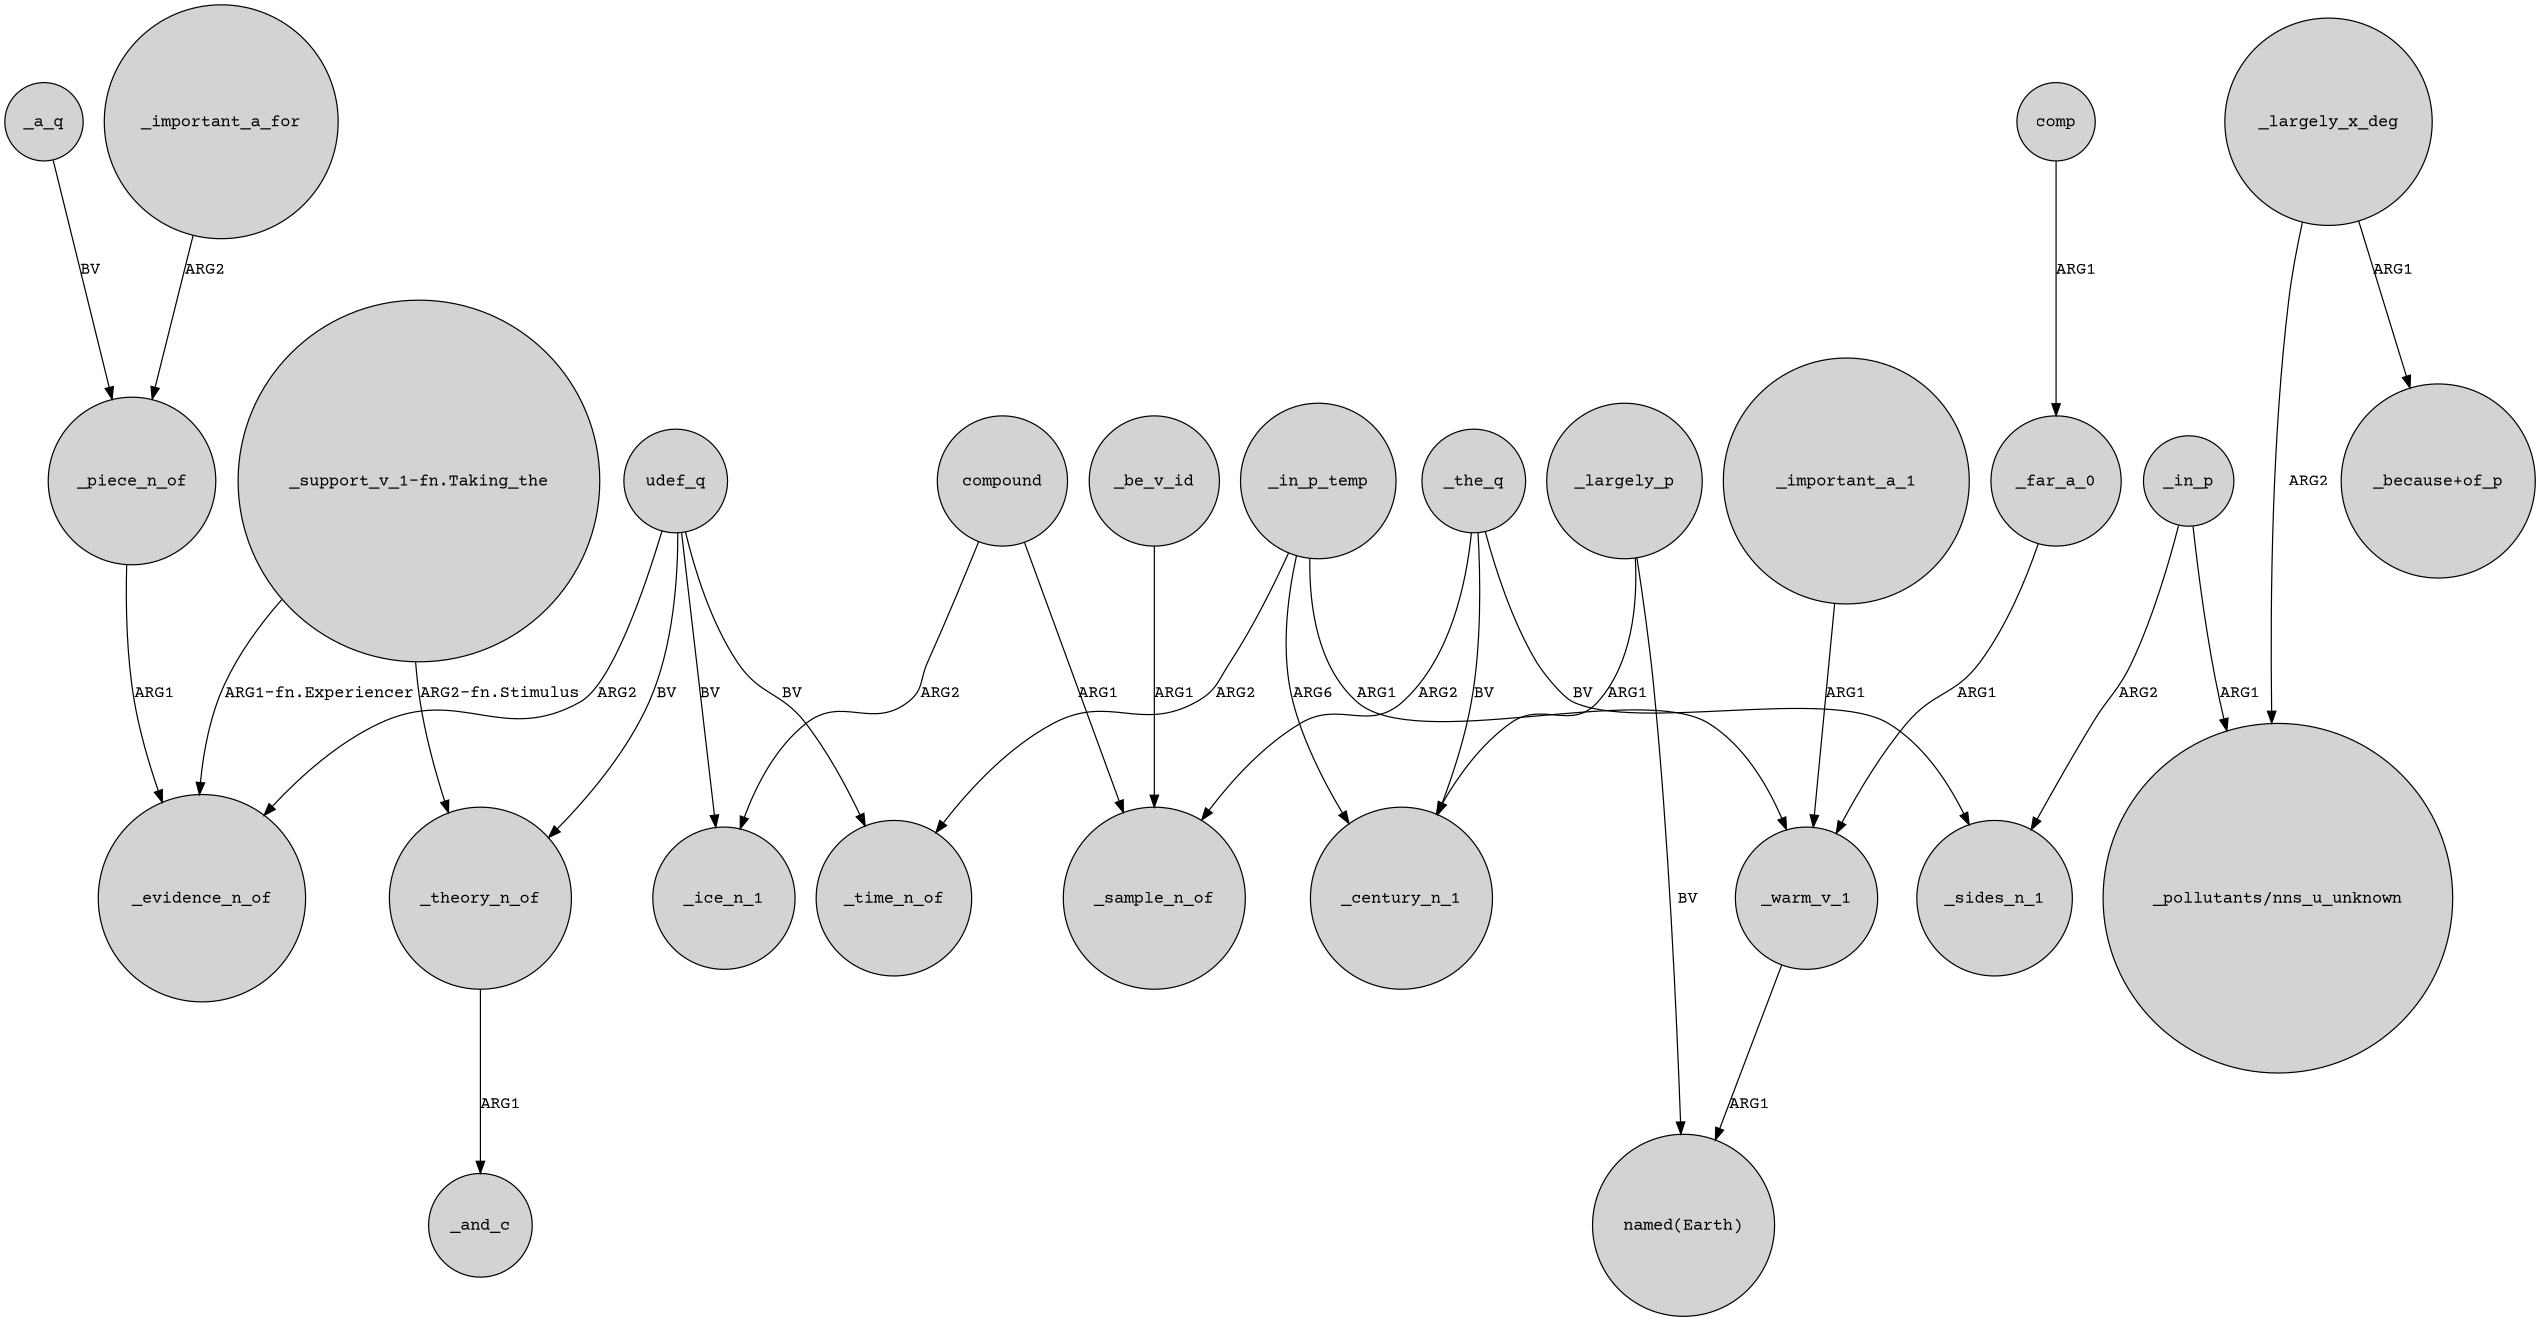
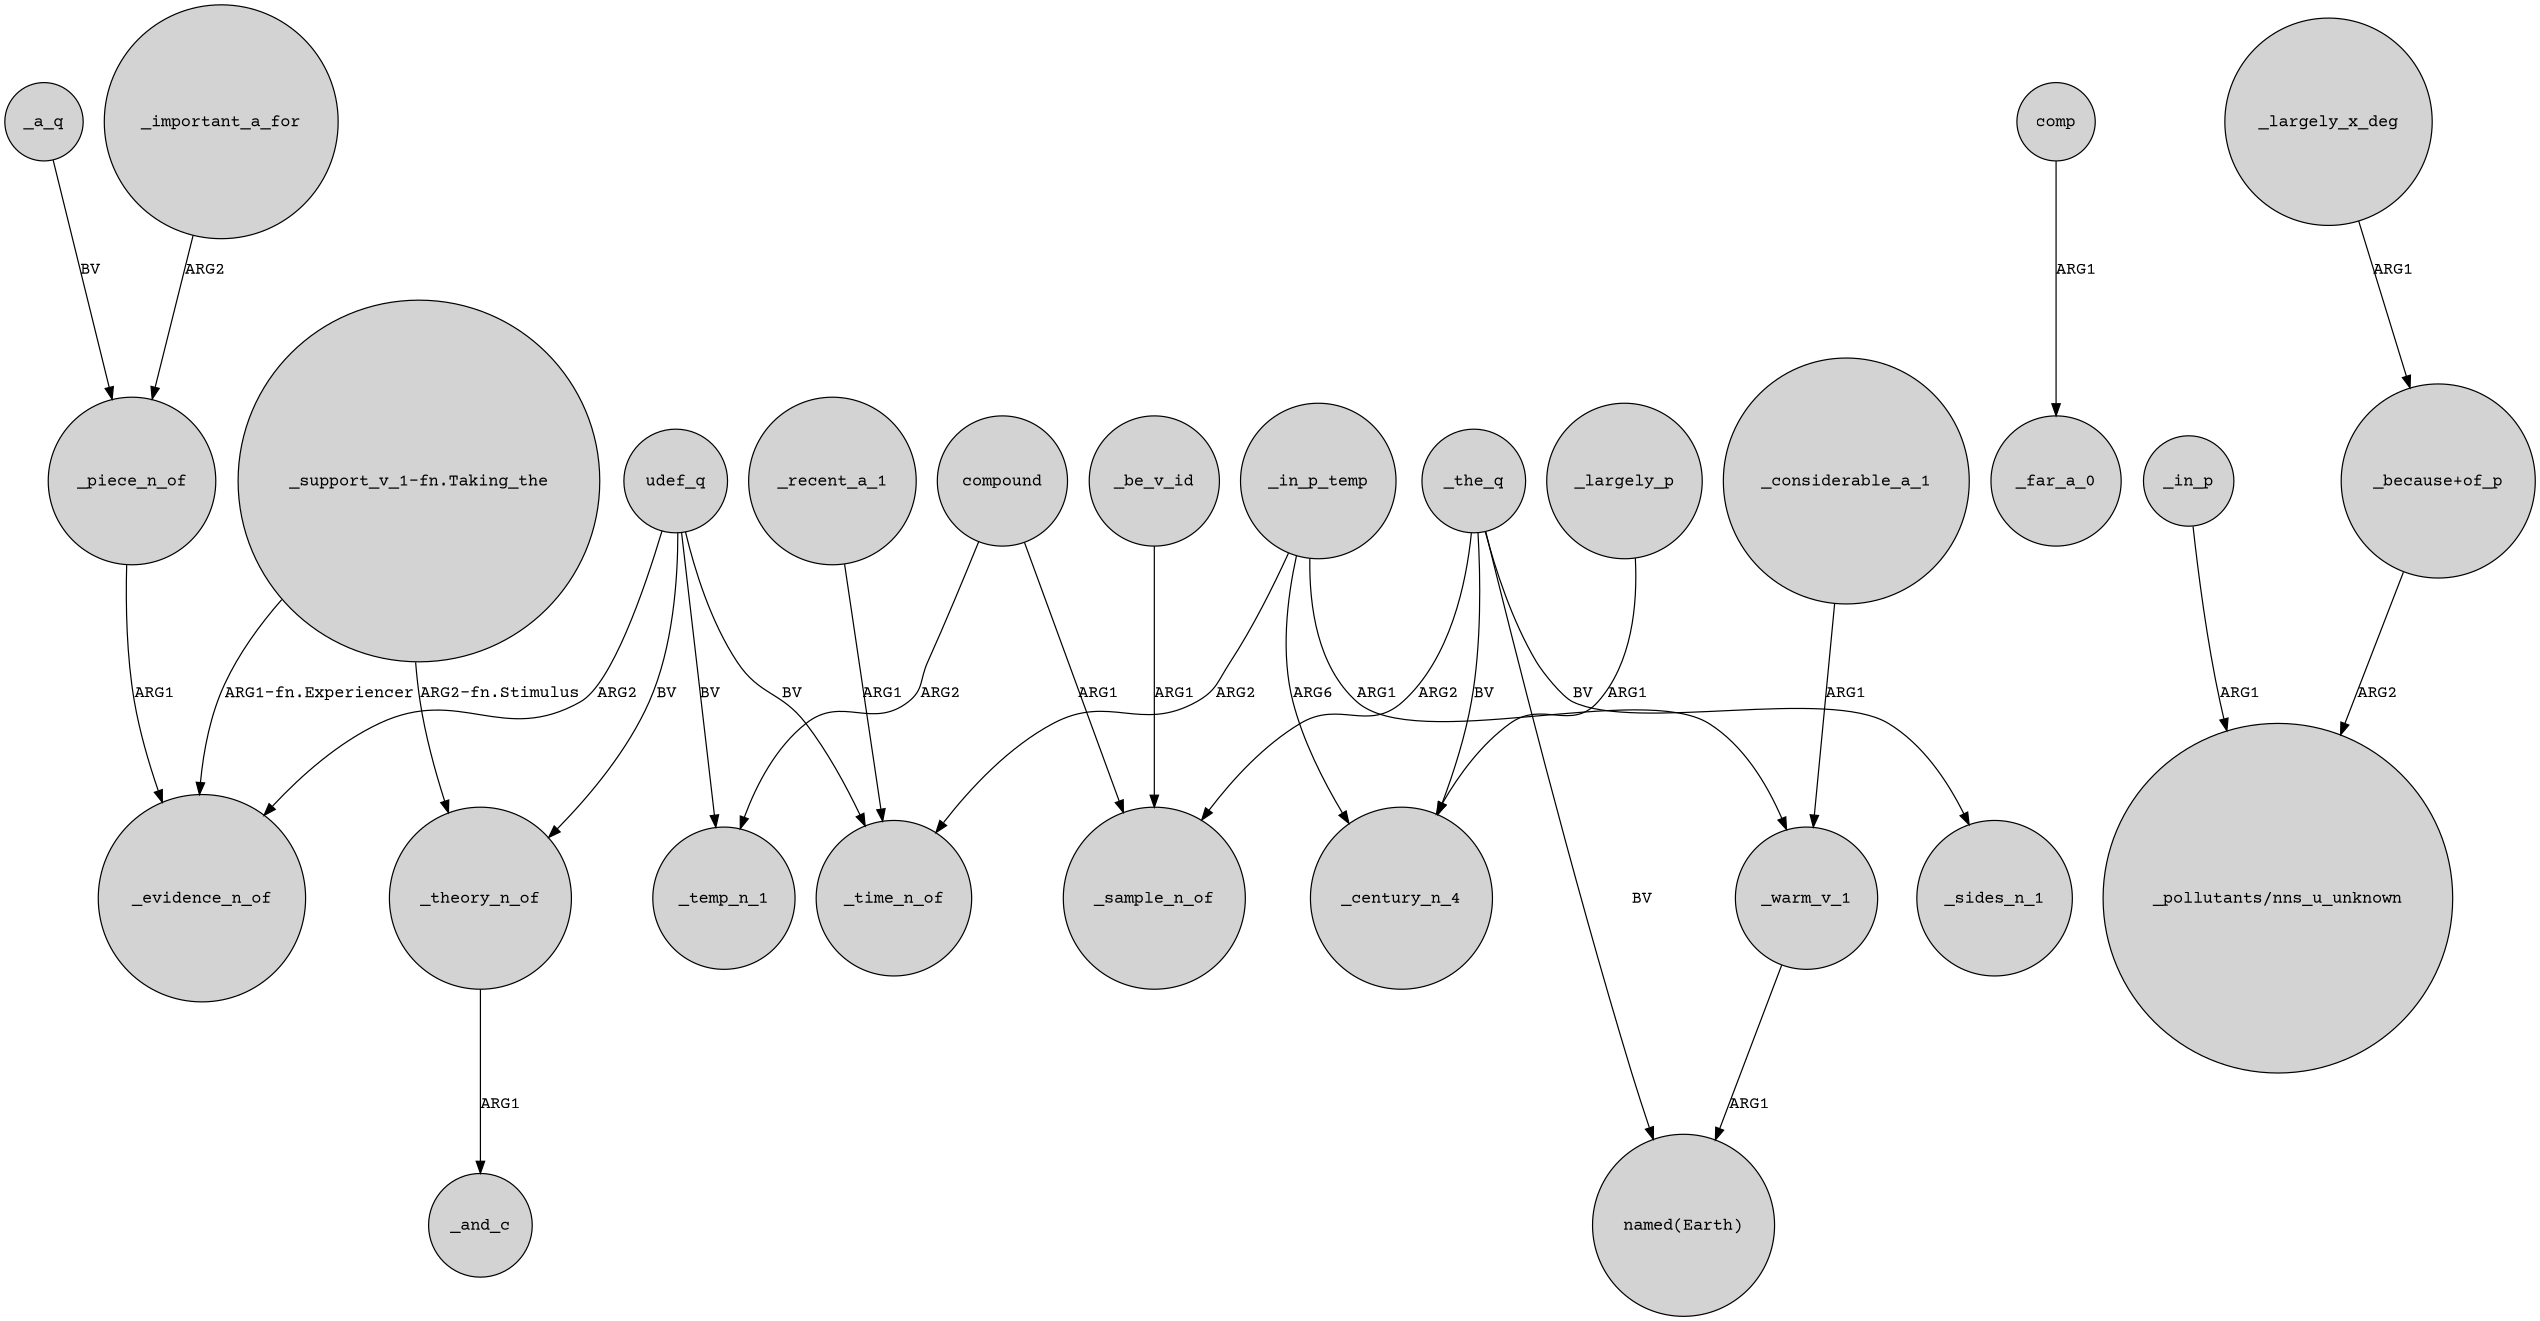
(2275, 466) -> (2374, 648)
none -> (832, 481)
(1846, 481) -> (1846, 481)
(2123, 679) -> none
(1950, 690) -> none
(1666, 839) -> (1563, 831)
(724, 898) -> (724, 898)
(1401, 898) -> (1401, 898)
